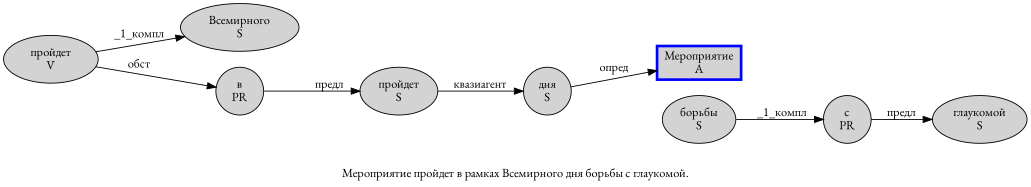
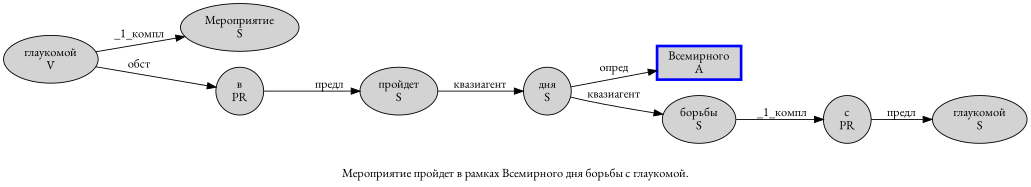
(240, 27) -> (240, 27)
(51, 59) -> (51, 59)
(699, 63) -> (699, 63)
none -> (612, 106)
